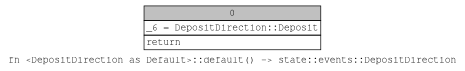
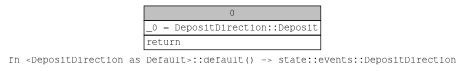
(232, 27) -> (232, 27)
